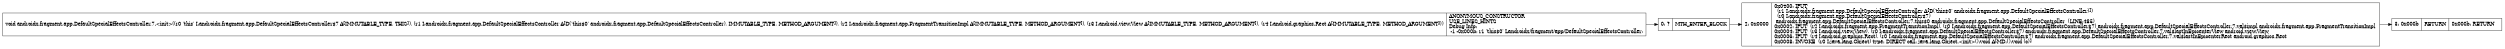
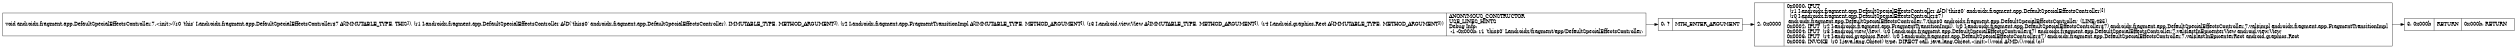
(1792, 7) -> (1805, 7)
(1701, 24) -> (1707, 24)
